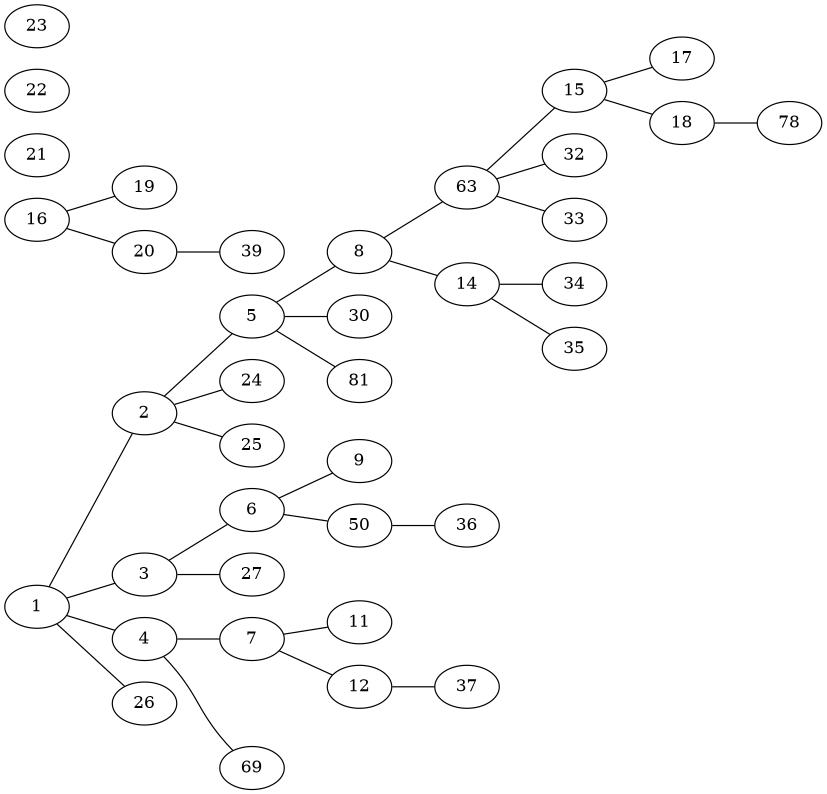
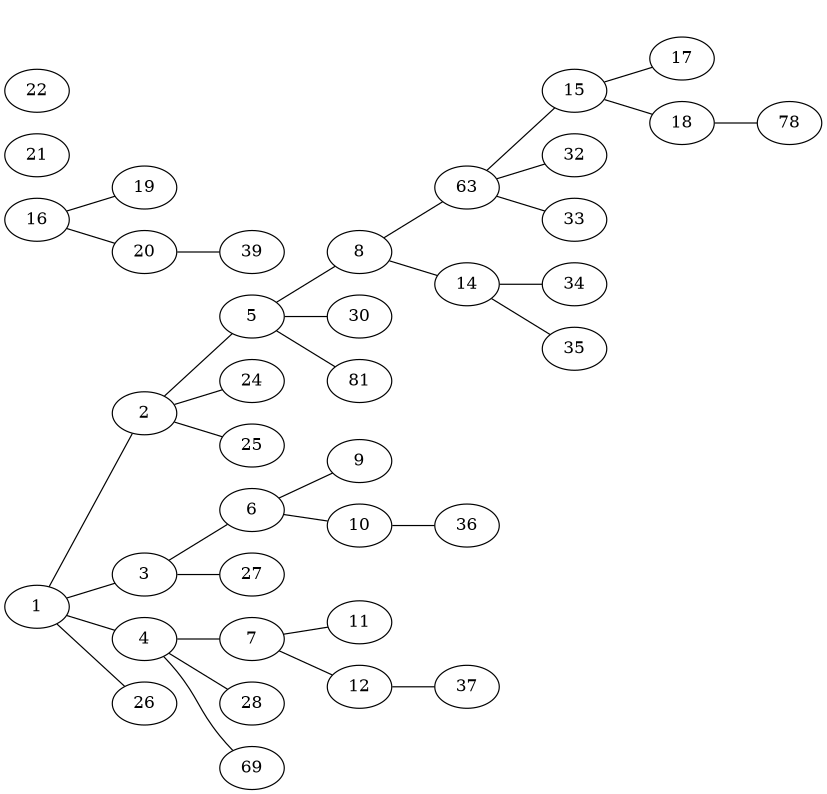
(37, 26) -> none
(360, 526) -> (360, 526)
none -> (252, 704)
